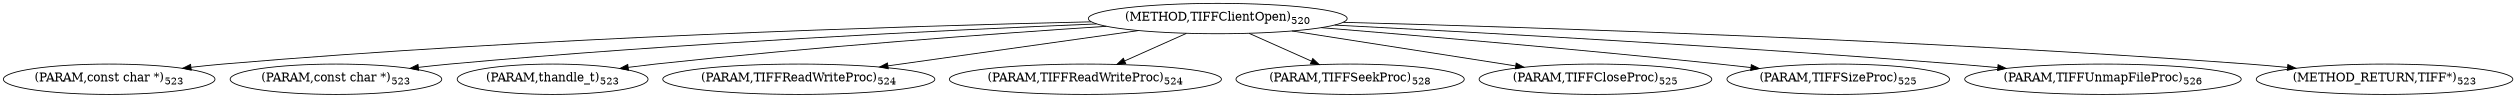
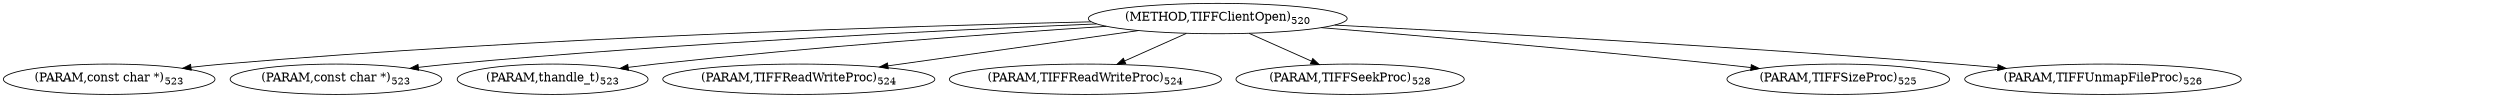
(1595, 79) -> none
(2385, 79) -> none
